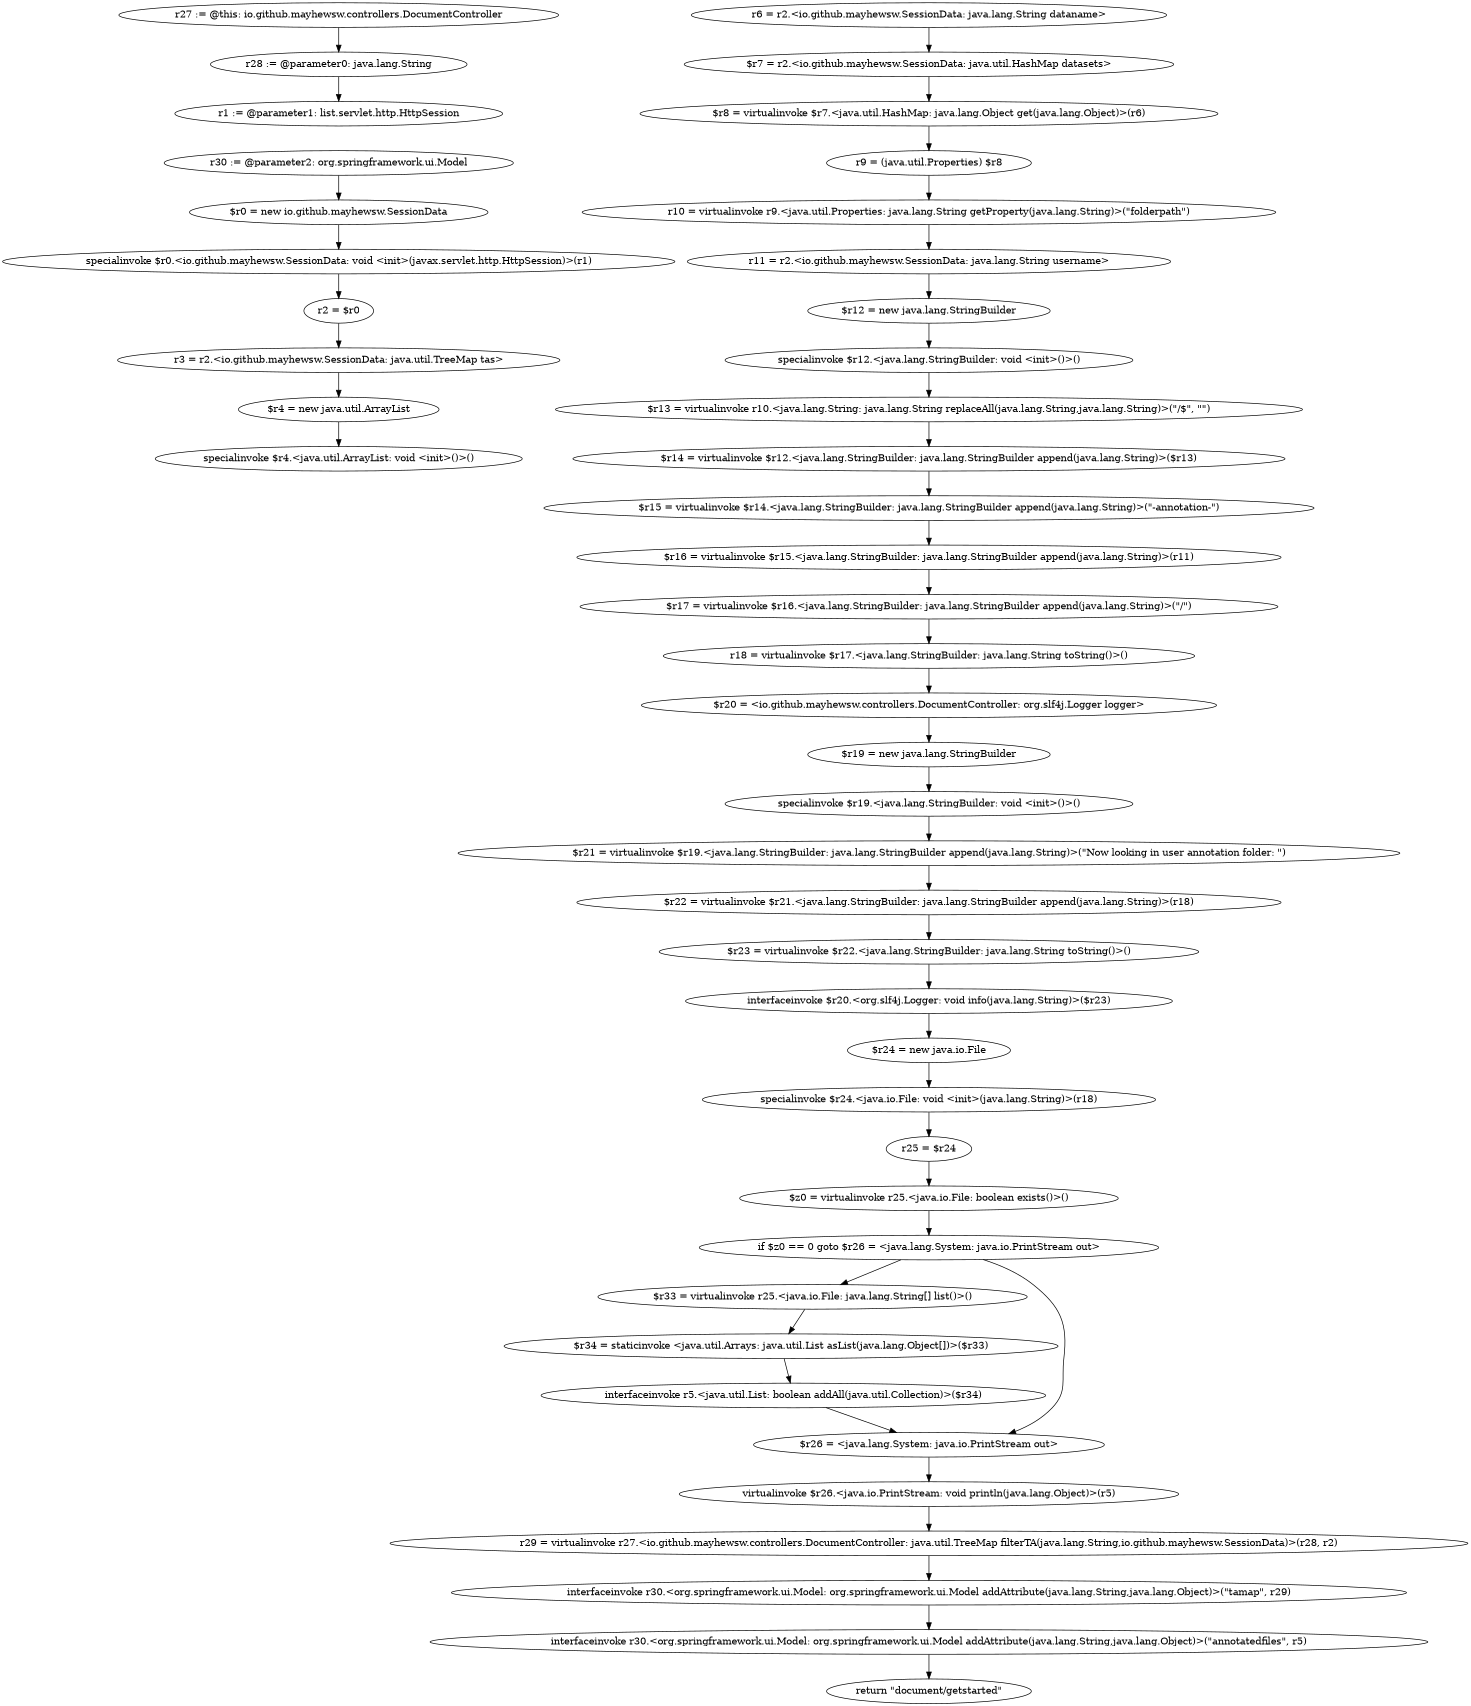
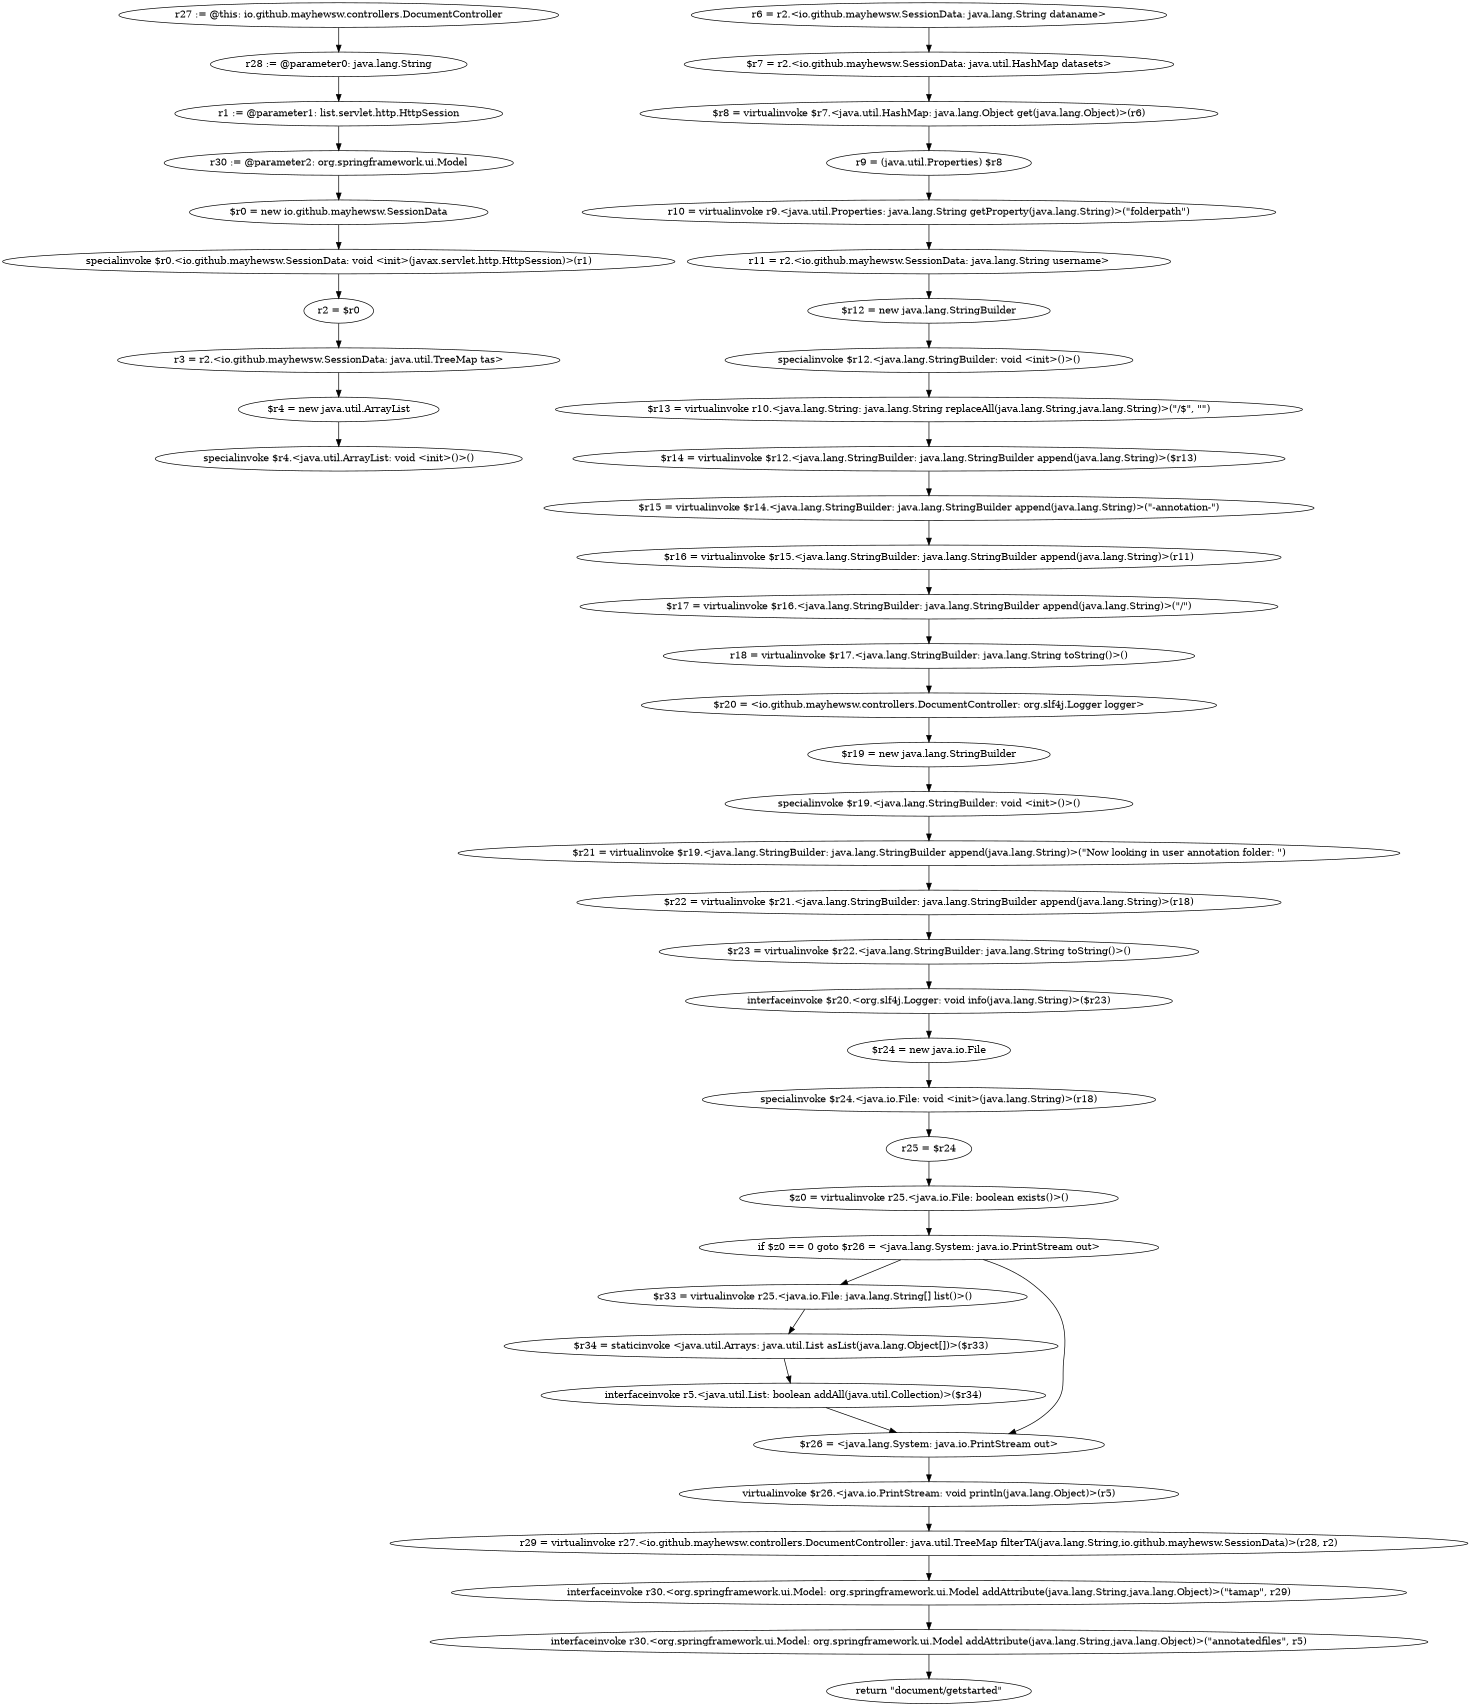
none -> (339, 135)
